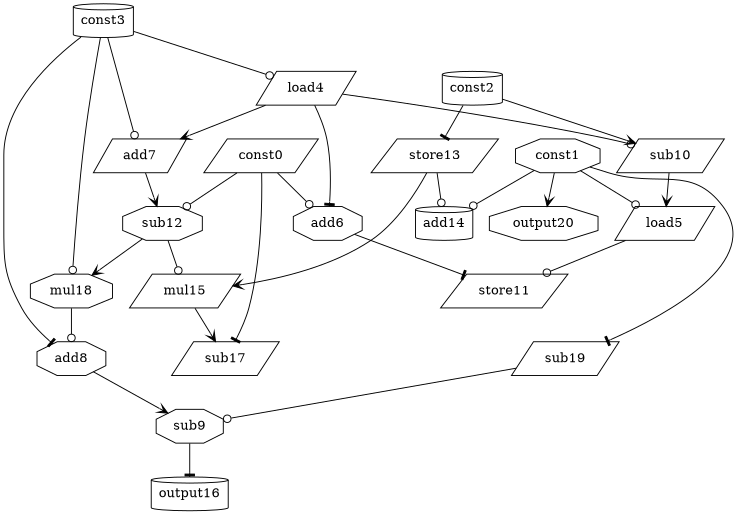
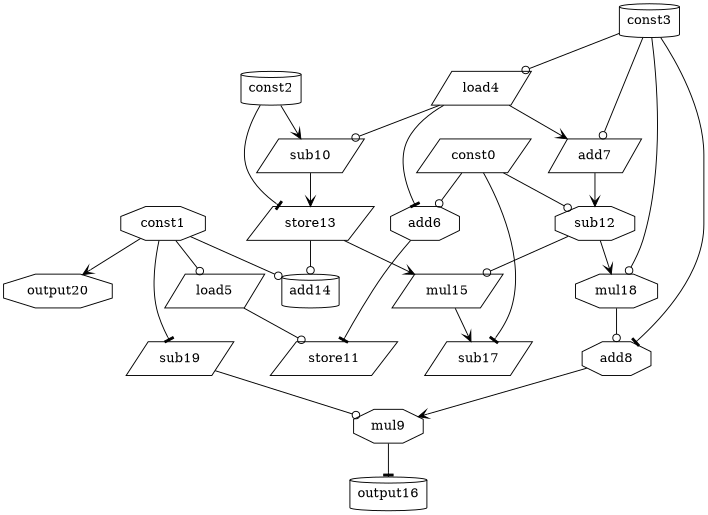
(668, 185) -> (310, 185)
(190, 426) -> (388, 426)
